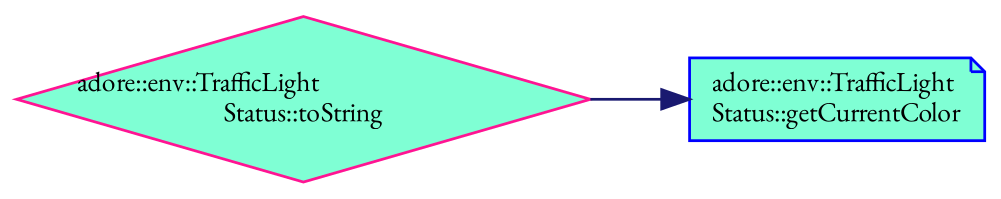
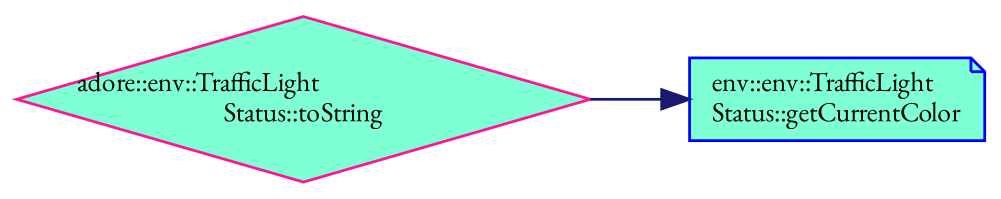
(837, 99) -> (837, 99)
